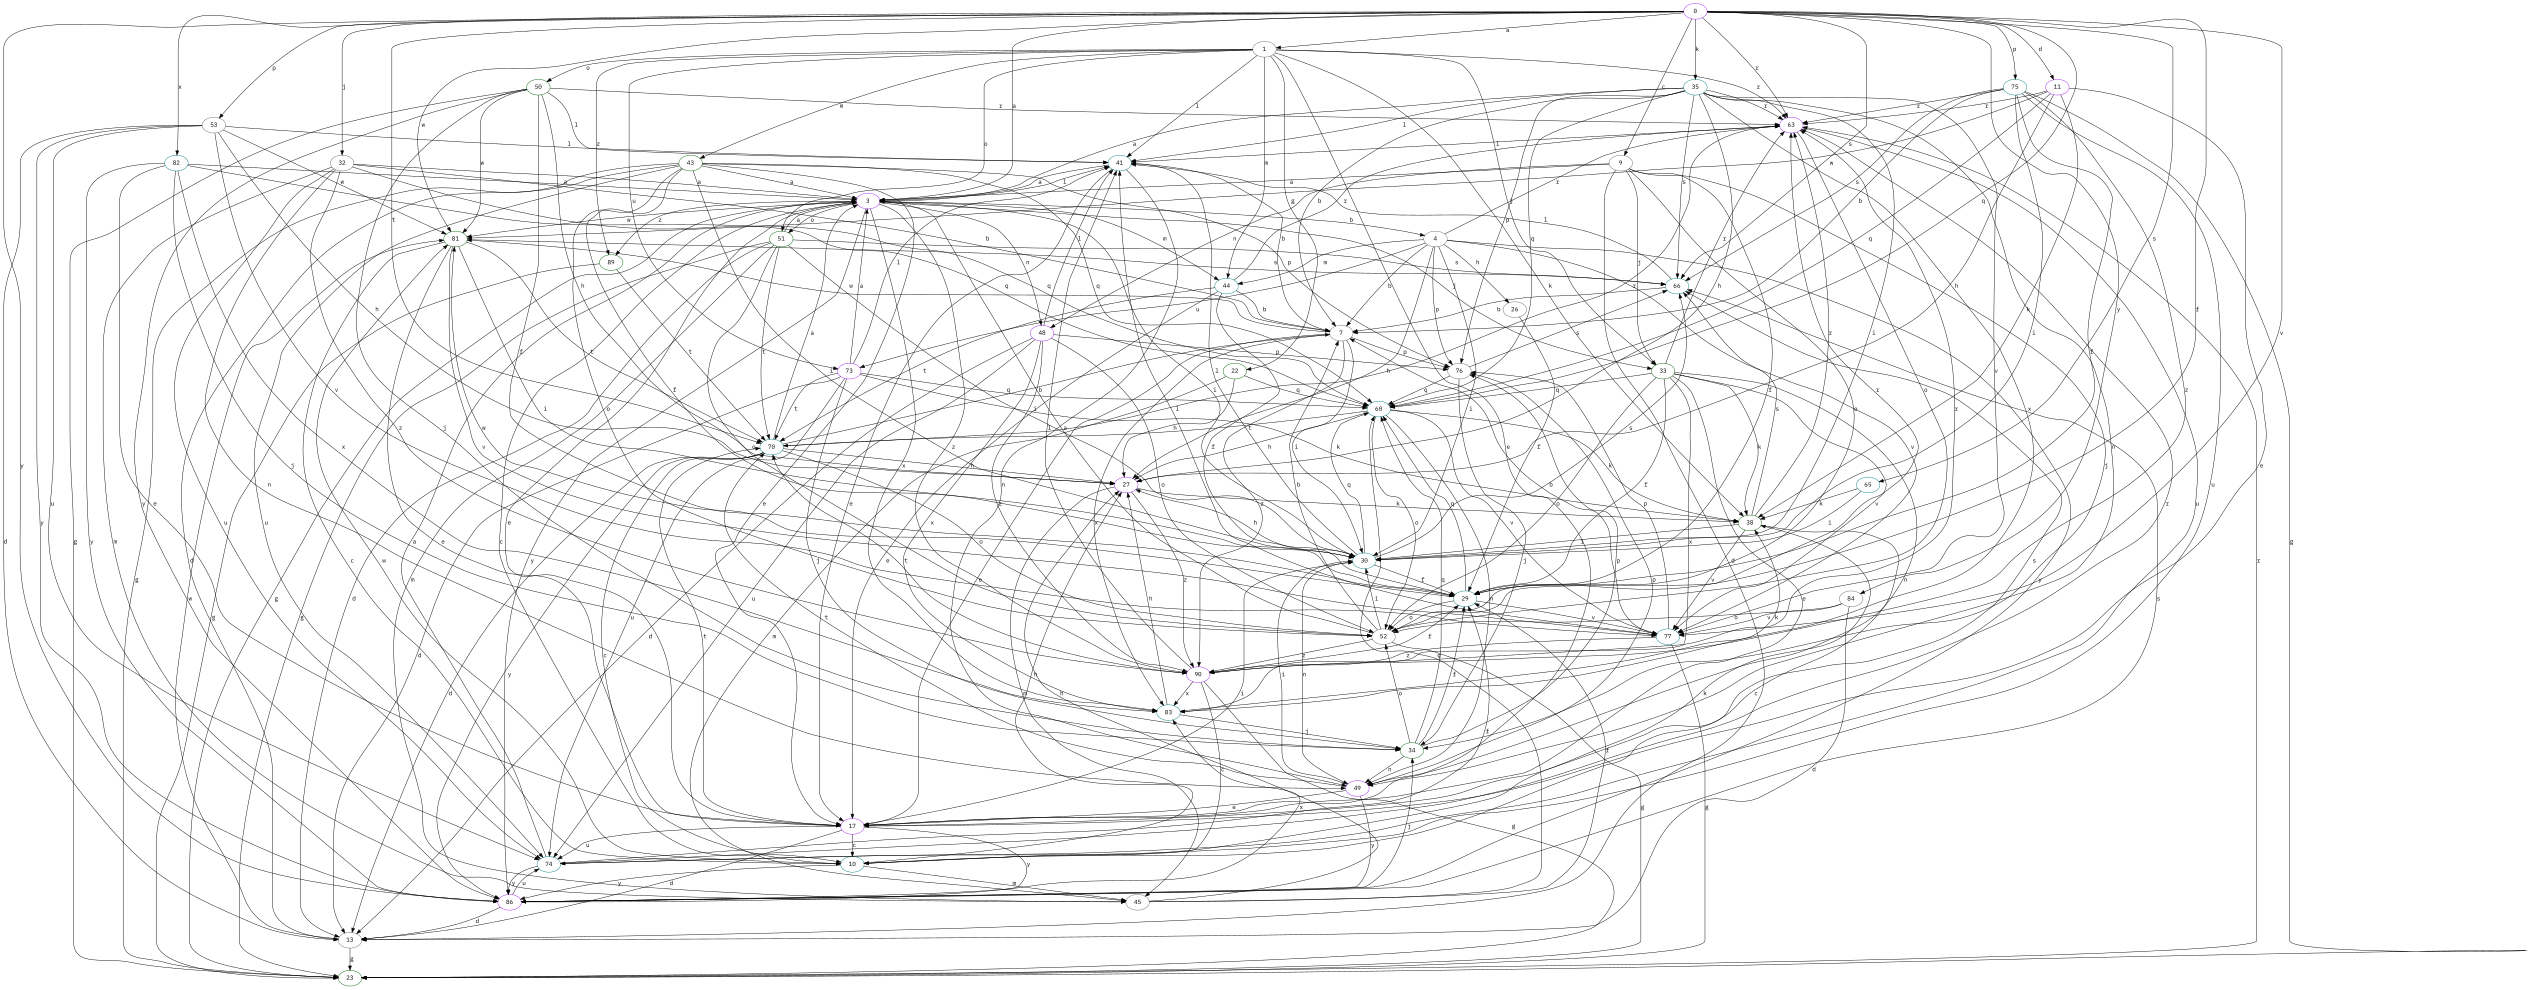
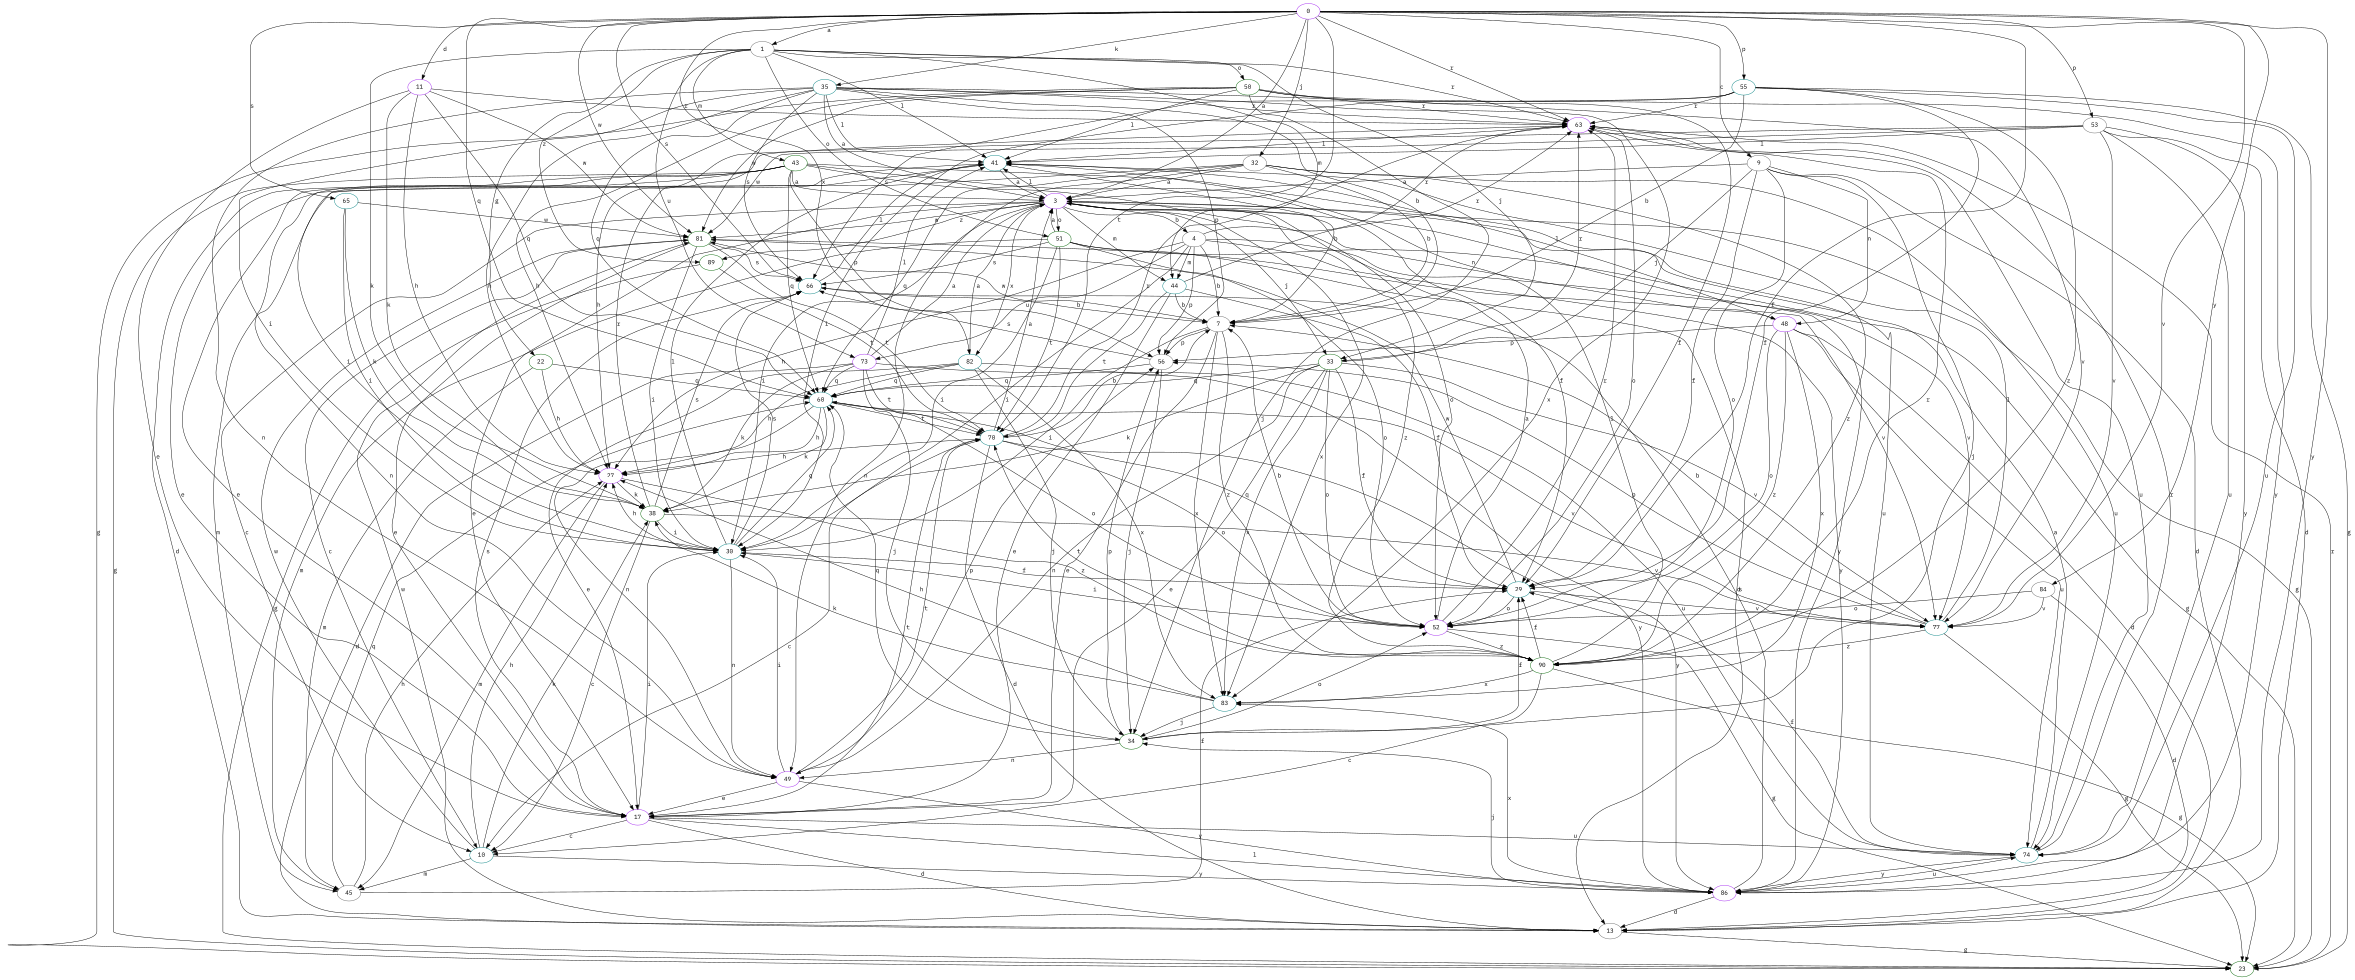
(2015, 87) -> (1744, 87)
none -> (521, 220)
none -> (1010, 274)
(1515, 310) -> none
(1459, 371) -> (1161, 362)
none -> (785, 403)
(1384, 637) -> (1436, 628)
(1198, 675) -> (1542, 666)
(1506, 722) -> none
(1029, 864) -> (1255, 855)
